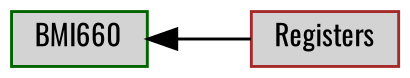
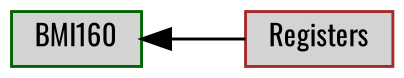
(79, 39) -> (77, 39)
